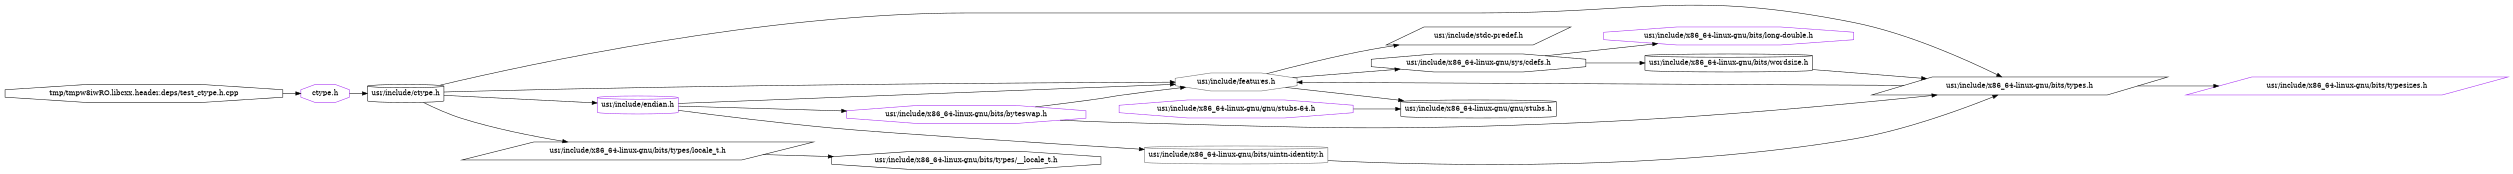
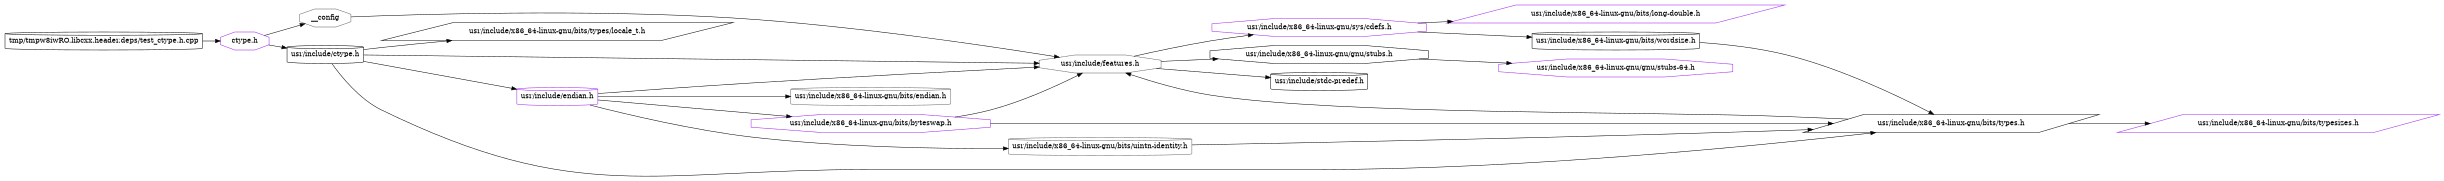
none -> (325, 18)
(1479, 36) -> (1319, 82)
(1729, 36) -> (1616, 14)
(1479, 63) -> (1319, 28)
(144, 93) -> (104, 41)
none -> (871, 97)
(1374, 109) -> (1463, 61)
(1479, 109) -> (1319, 55)
(966, 160) -> none
